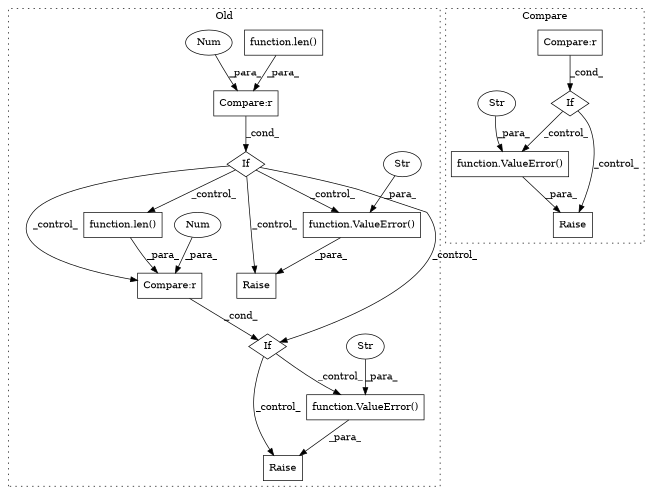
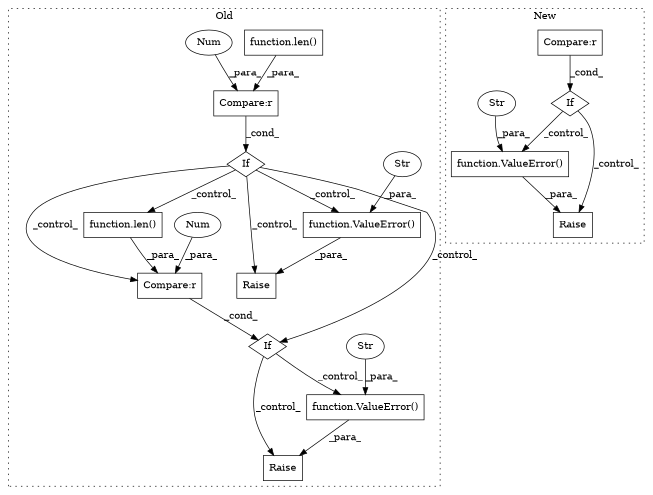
(545, 16) -> (545, 16)
